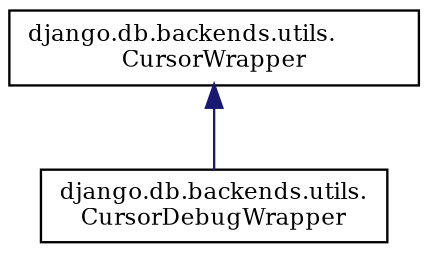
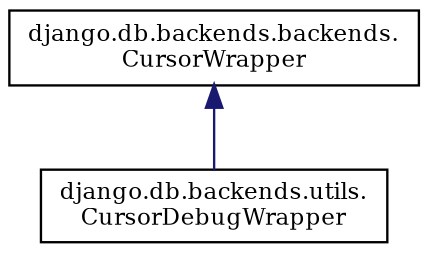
(214, 48) -> (214, 48)
